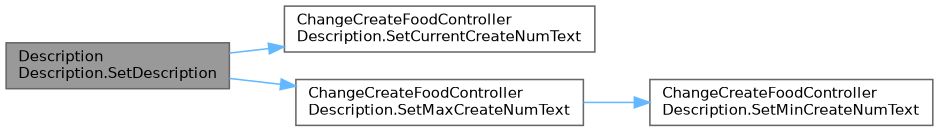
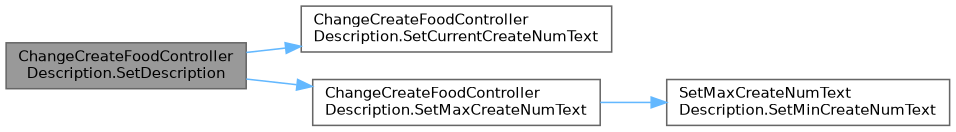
(118, 66) -> (126, 66)
(791, 102) -> (808, 102)
